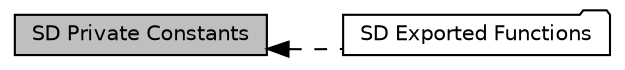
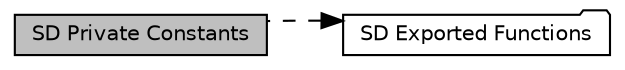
(316, 49) -> (294, 21)
